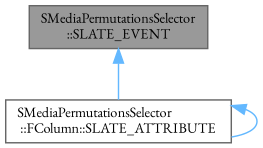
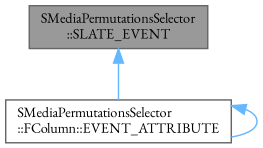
(119, 121) -> (119, 121)
